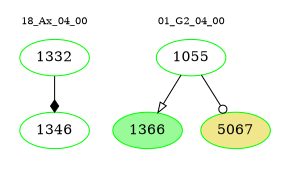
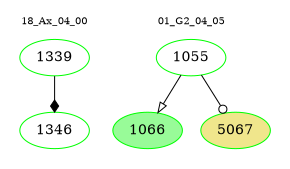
(192, 22) -> (192, 22)
(55, 58) -> (55, 58)
(148, 130) -> (148, 130)
